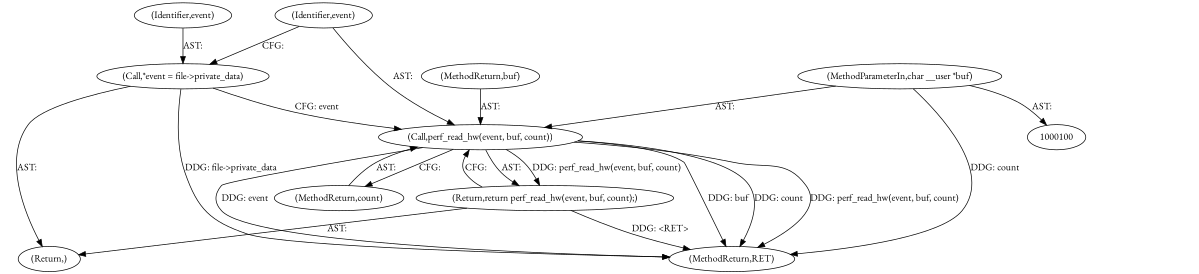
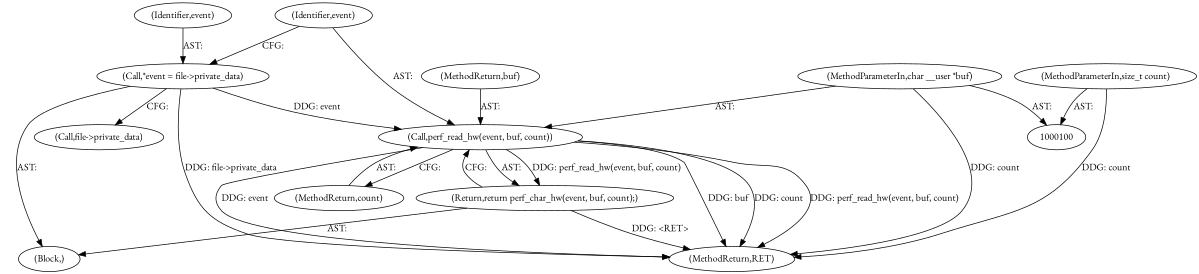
none -> (1106, 76)
(317, 107) -> (317, 107)
none -> (99, 137)
(545, 198) -> (545, 198)
(49, 259) -> (49, 259)
